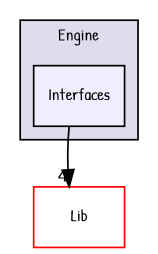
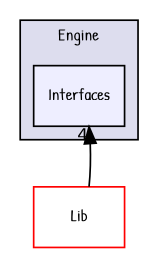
(68, 150) -> (90, 165)
